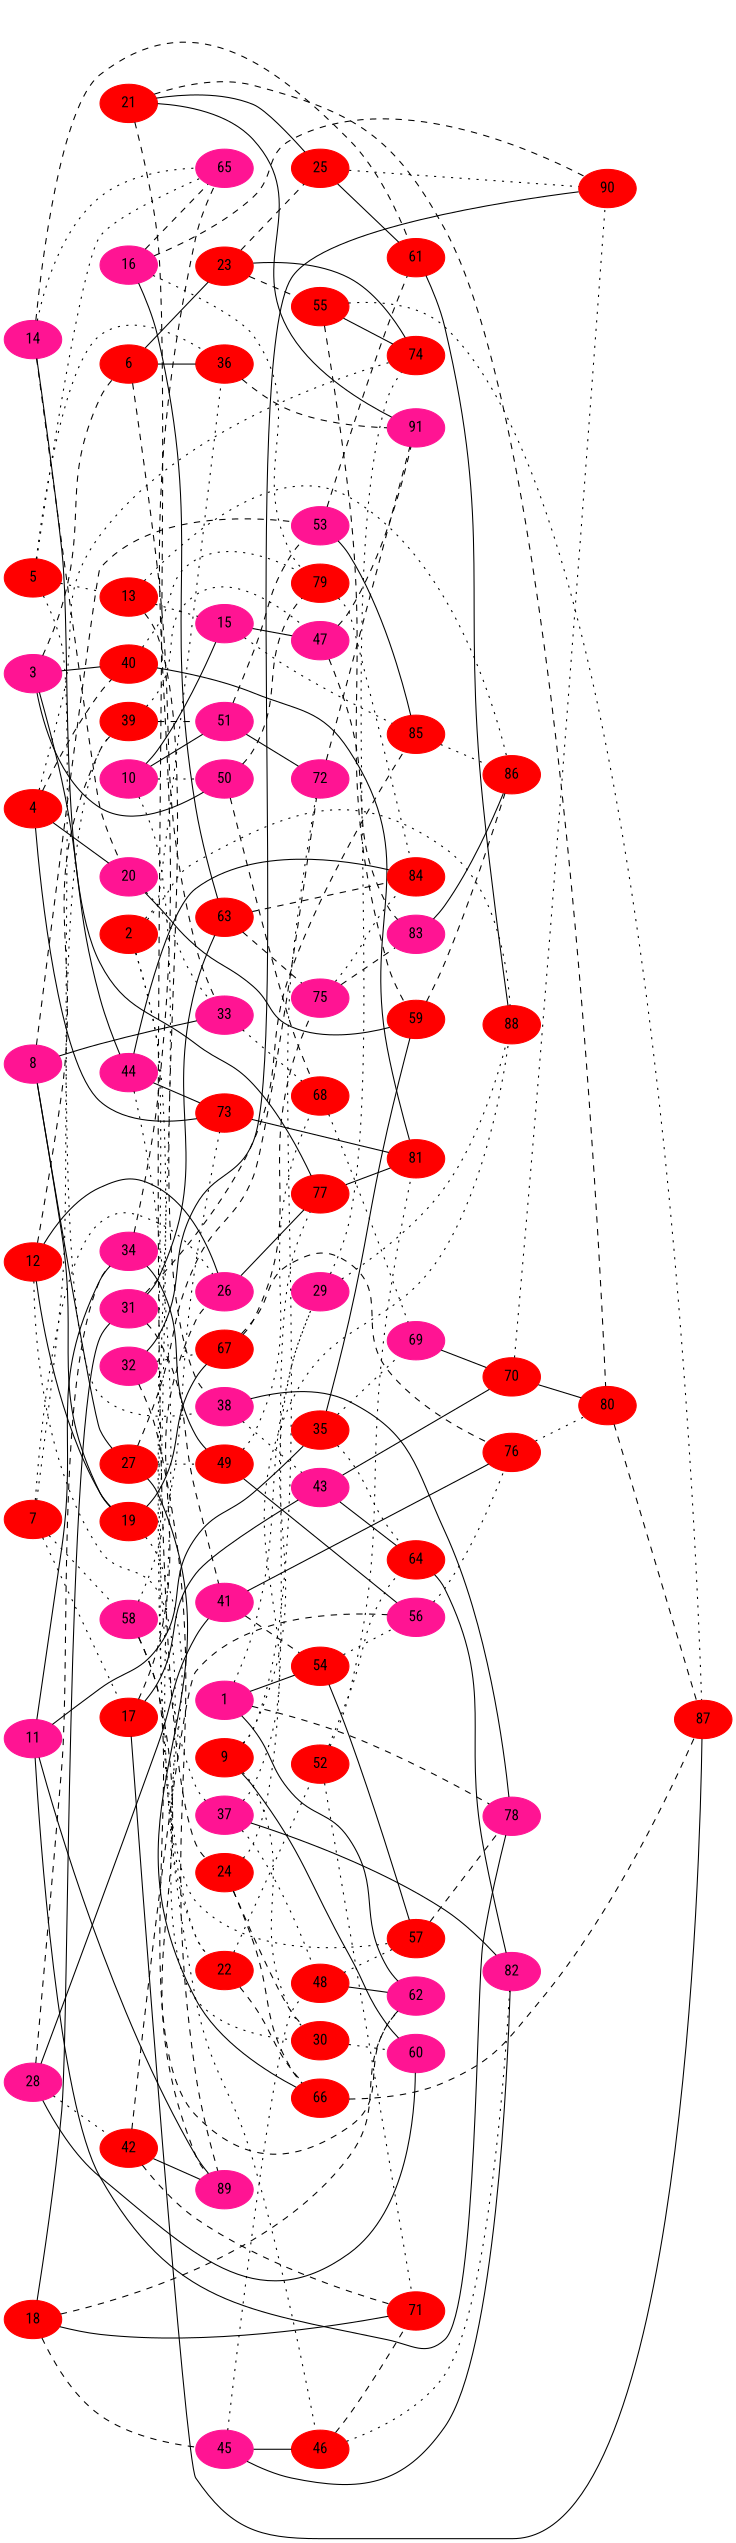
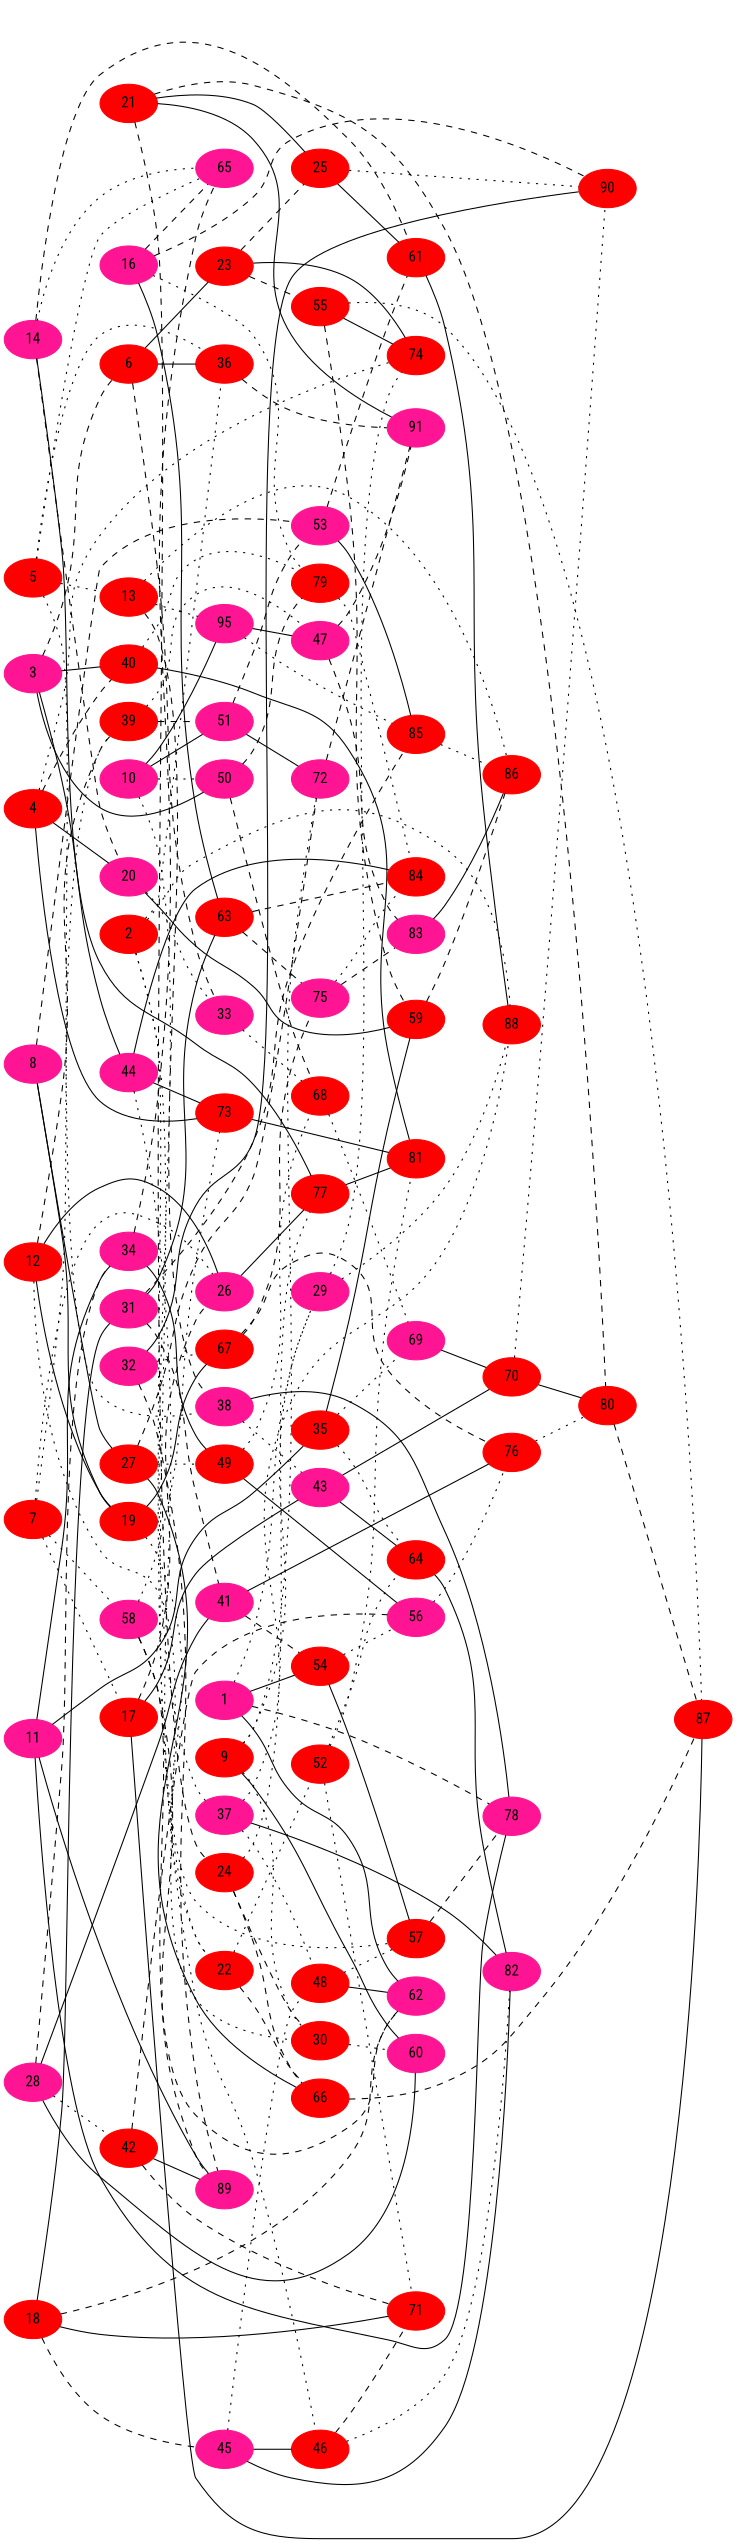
(224, 624) -> (224, 624)
(128, 1037) -> none
